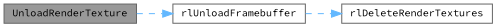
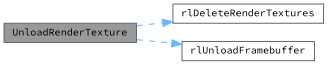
(319, 14) -> (150, 24)
